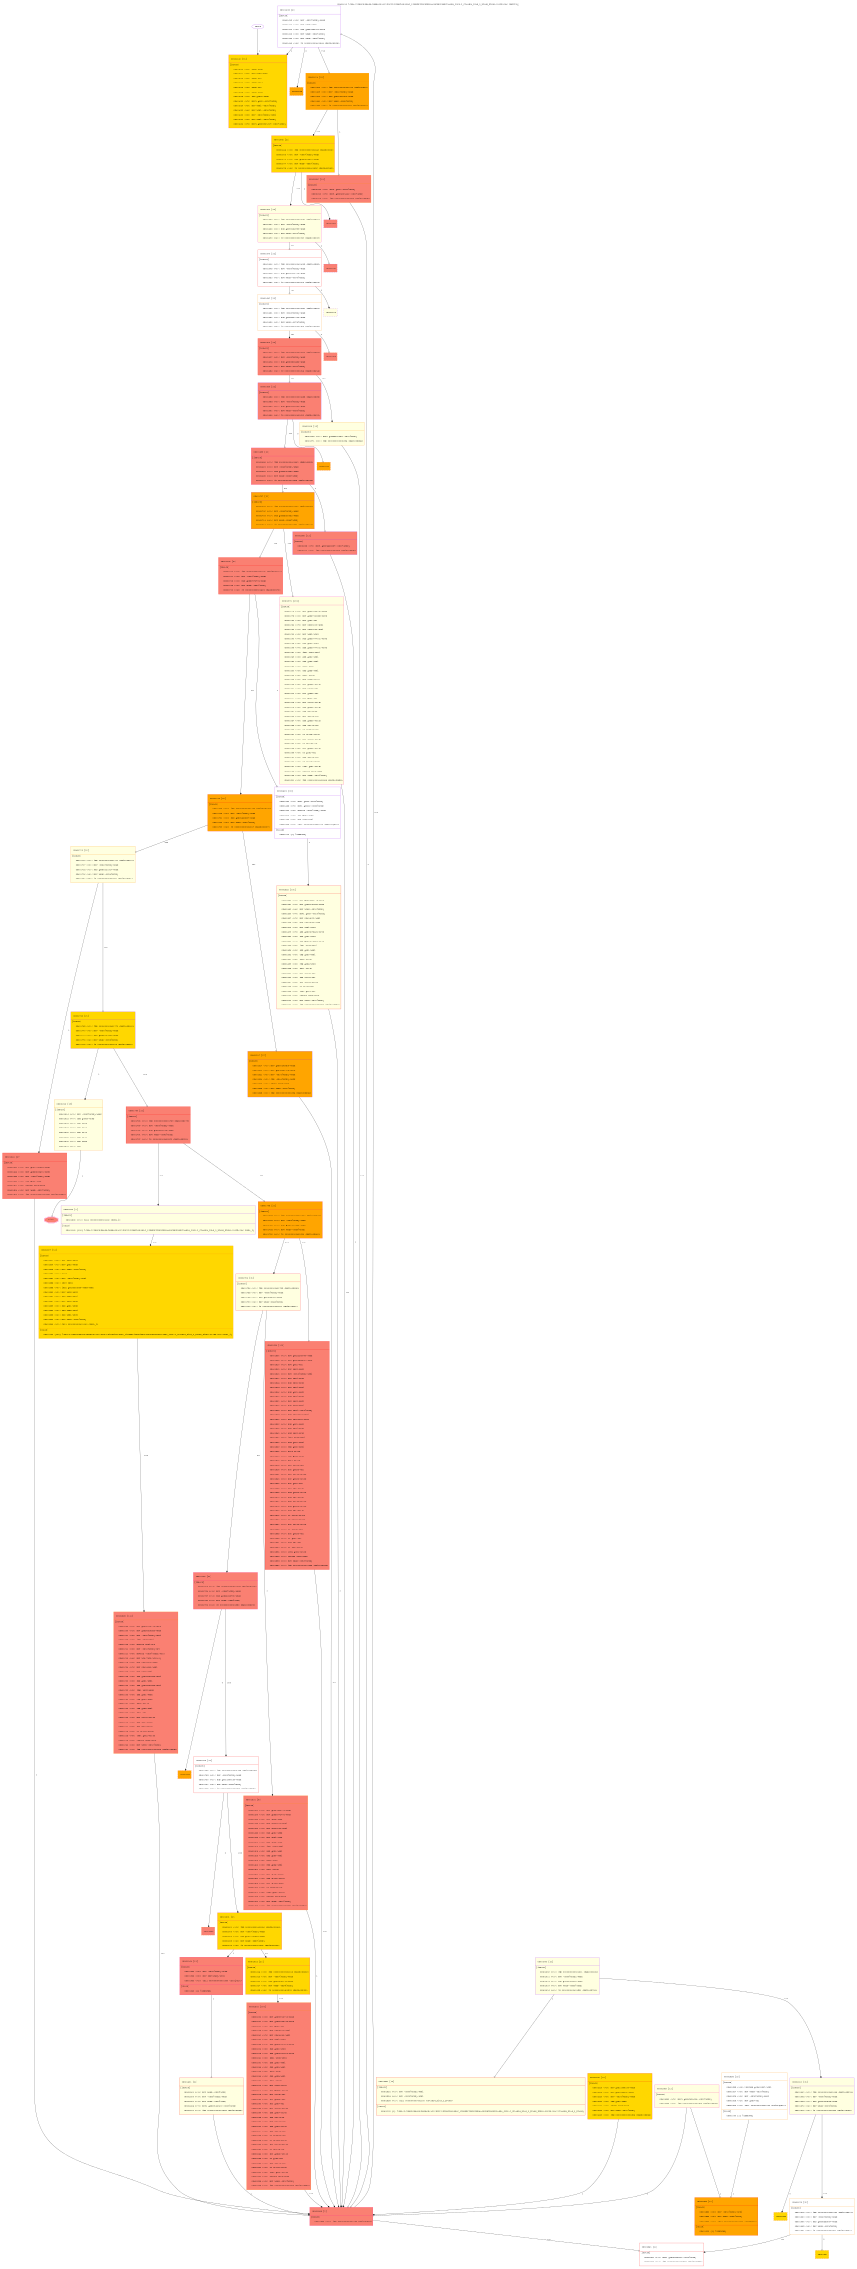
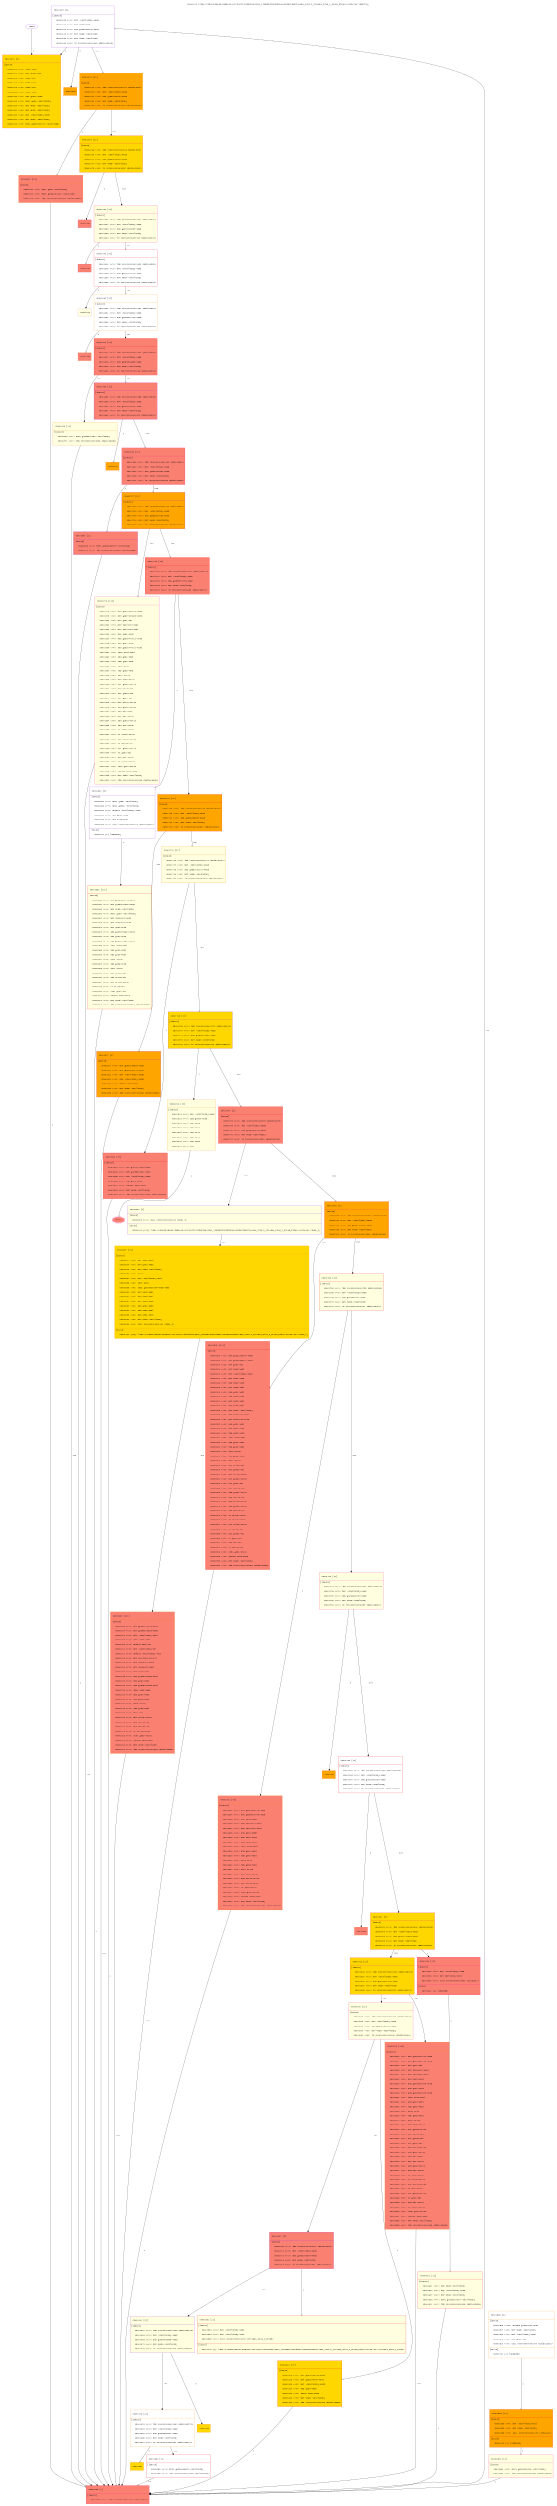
(51, 1220) -> (119, 1220)
(225, 1591) -> (351, 1591)
(567, 1976) -> (302, 2250)
none -> (381, 2021)
(705, 2152) -> (521, 2450)
(506, 2235) -> (146, 2481)
